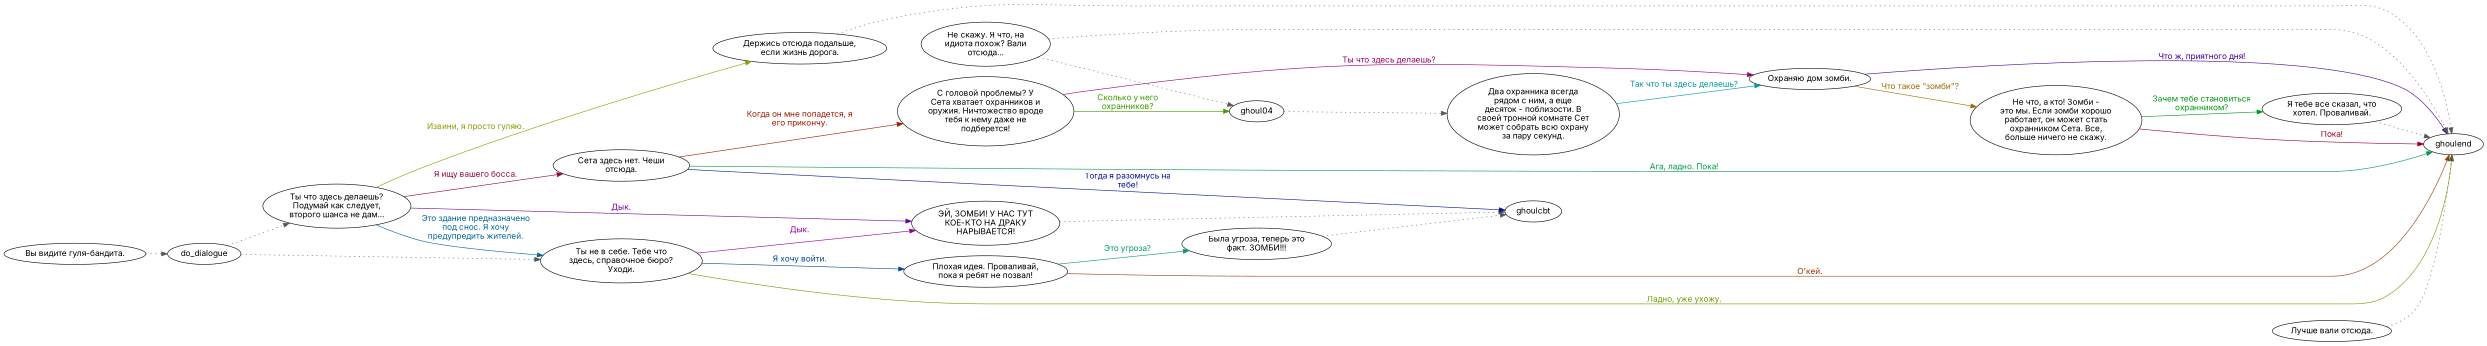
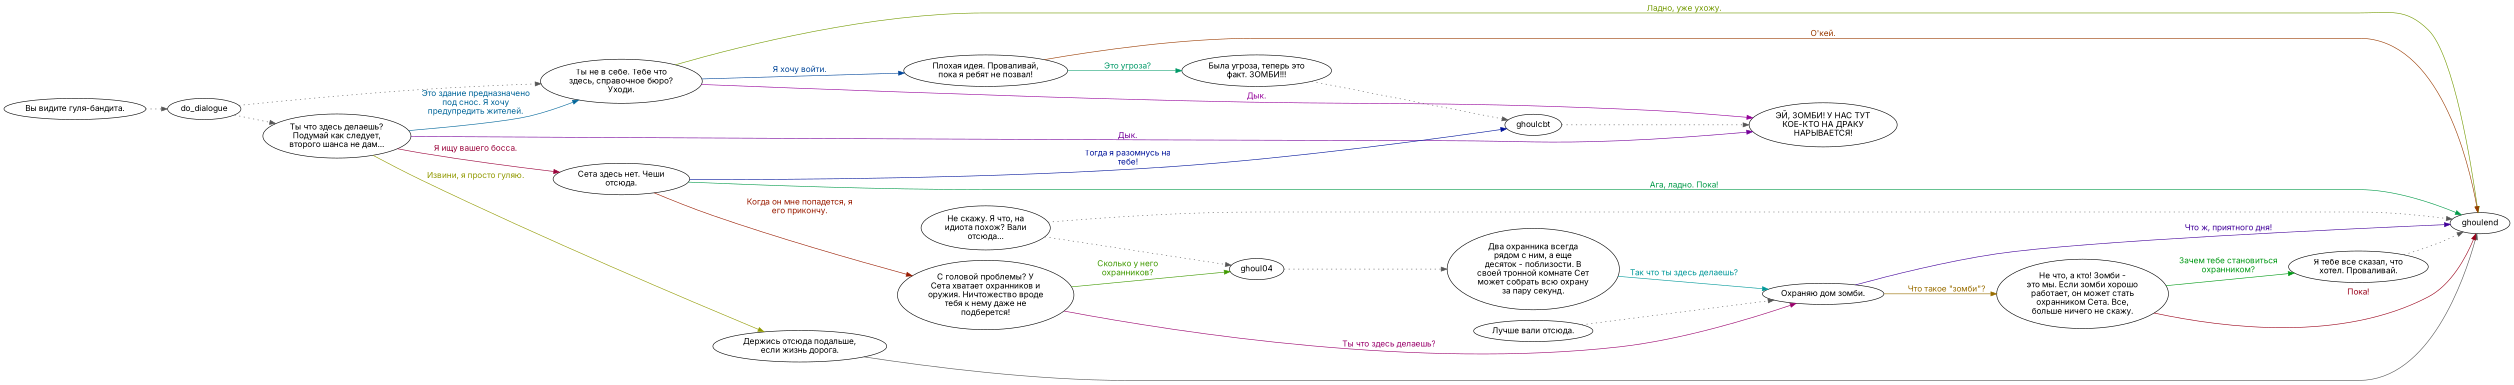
(1680, 6) -> (1708, 380)
(1279, 217) -> (1652, 125)
(2436, 253) -> (1675, 313)
